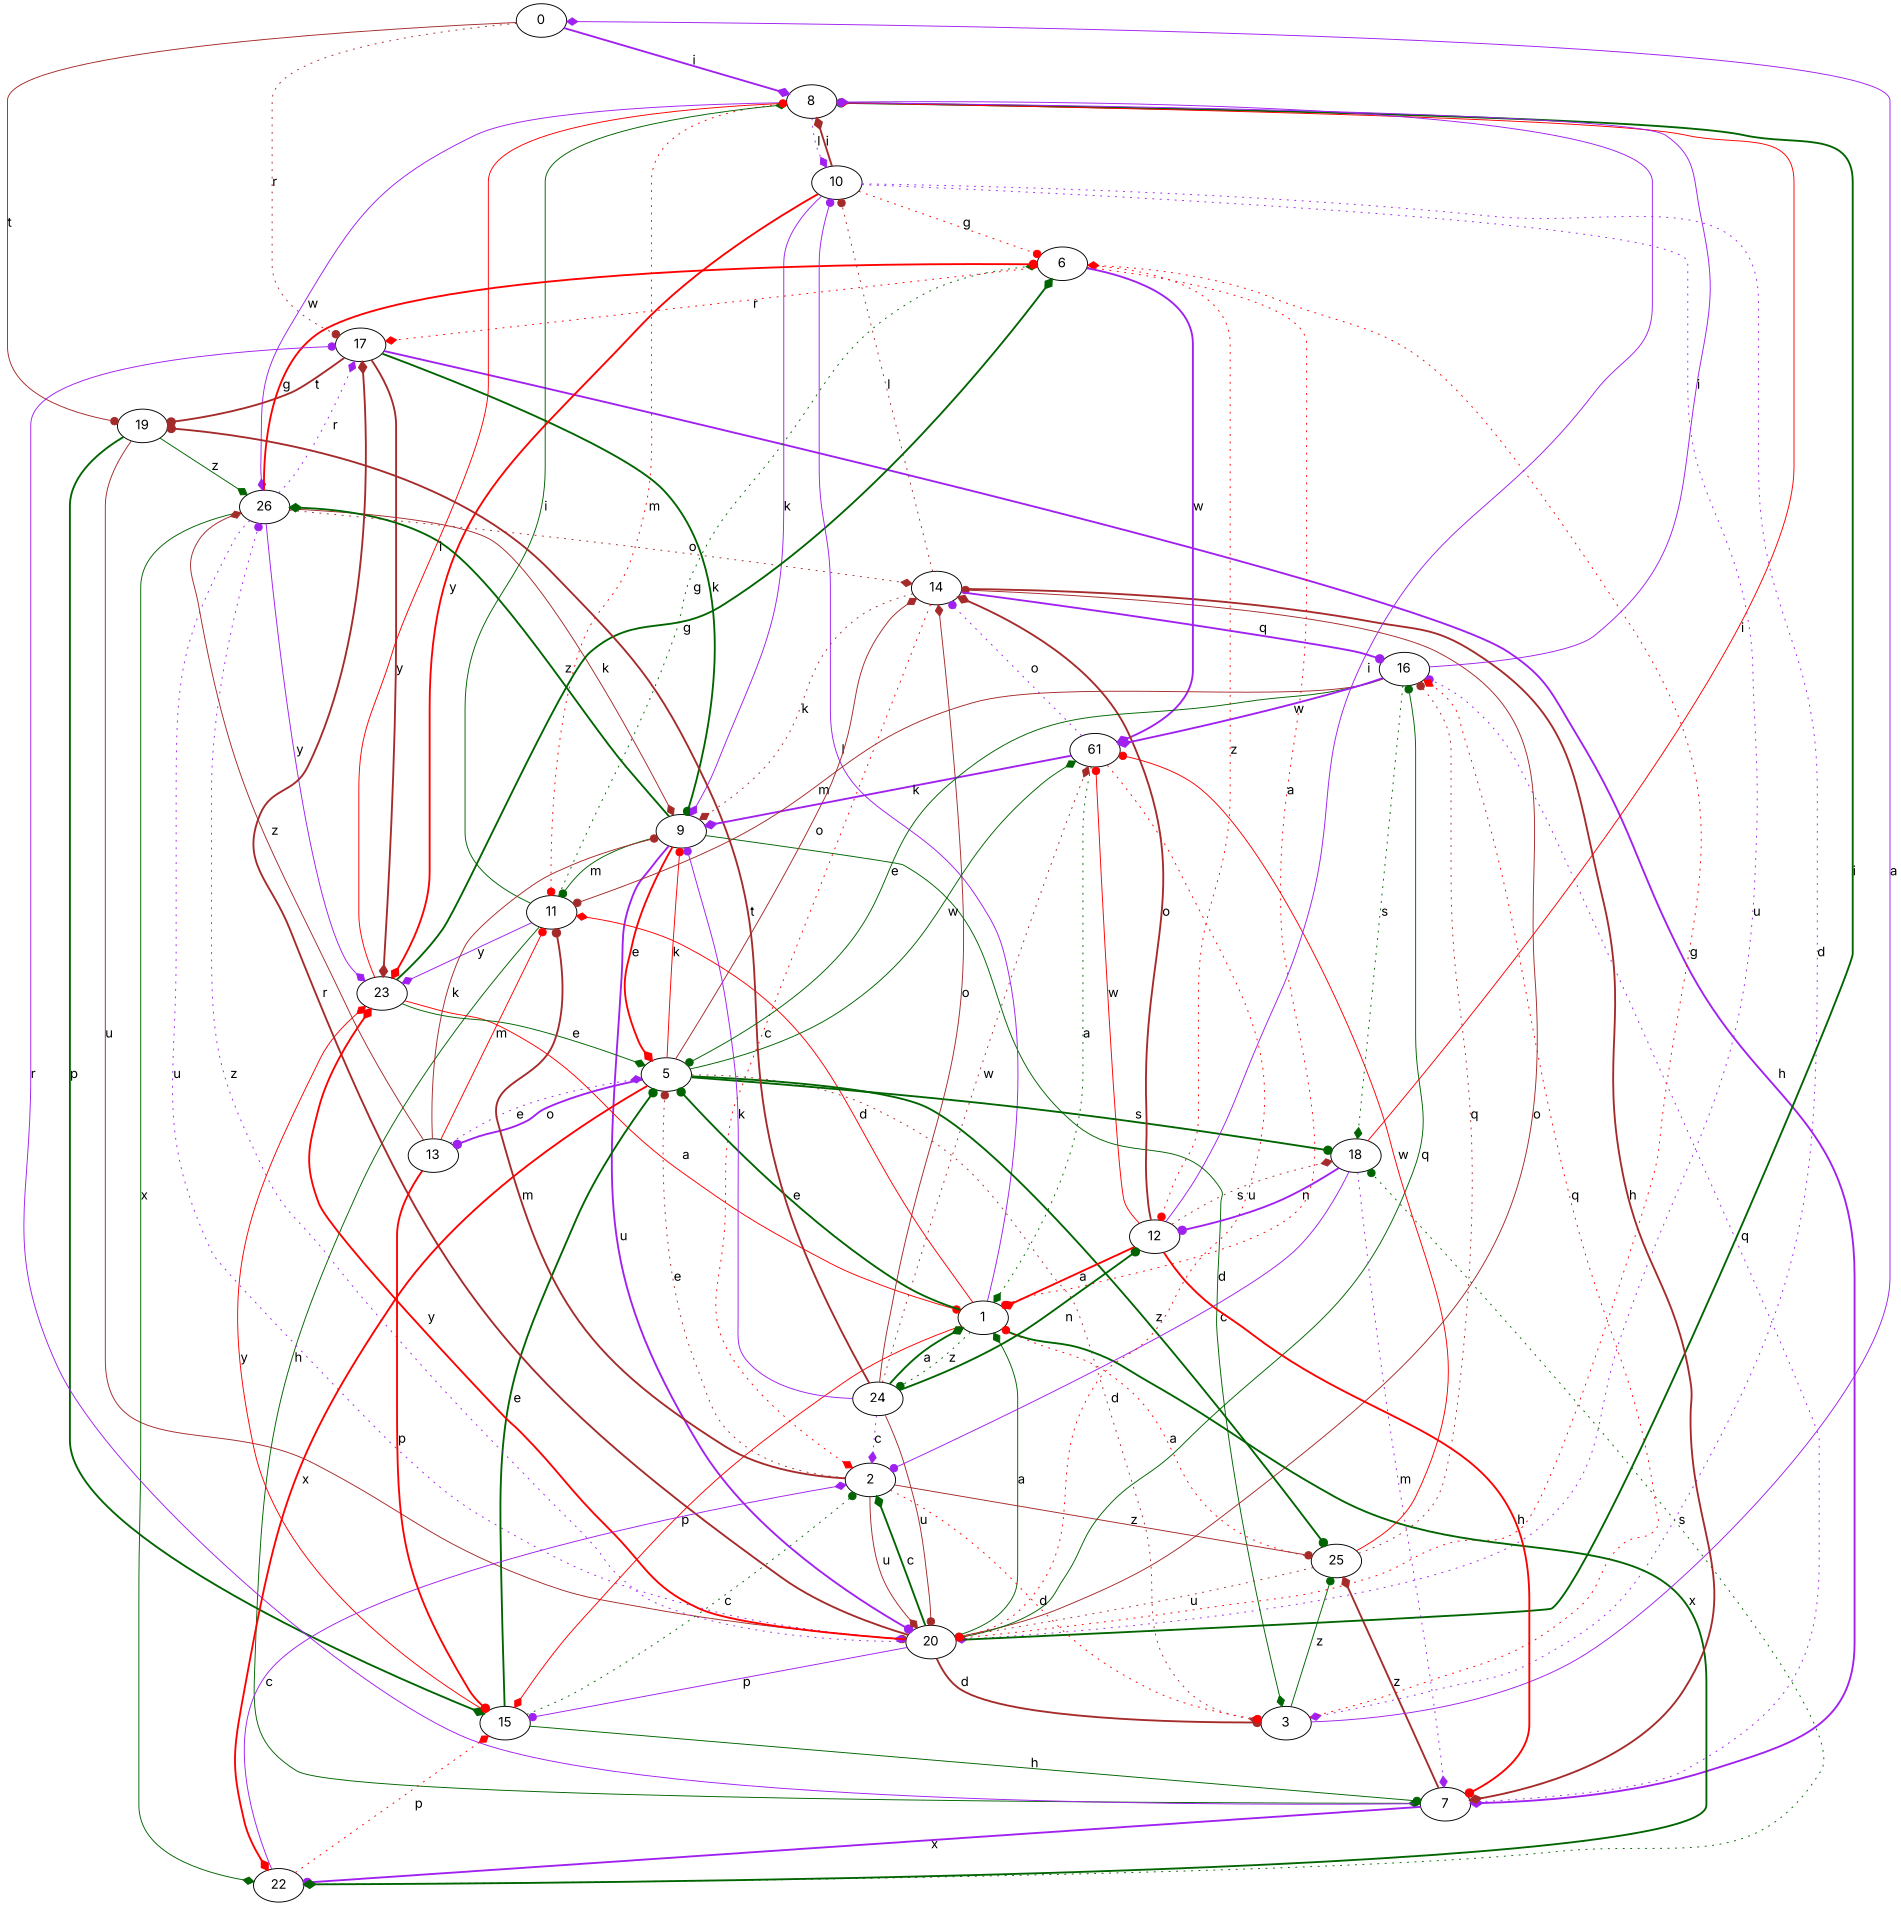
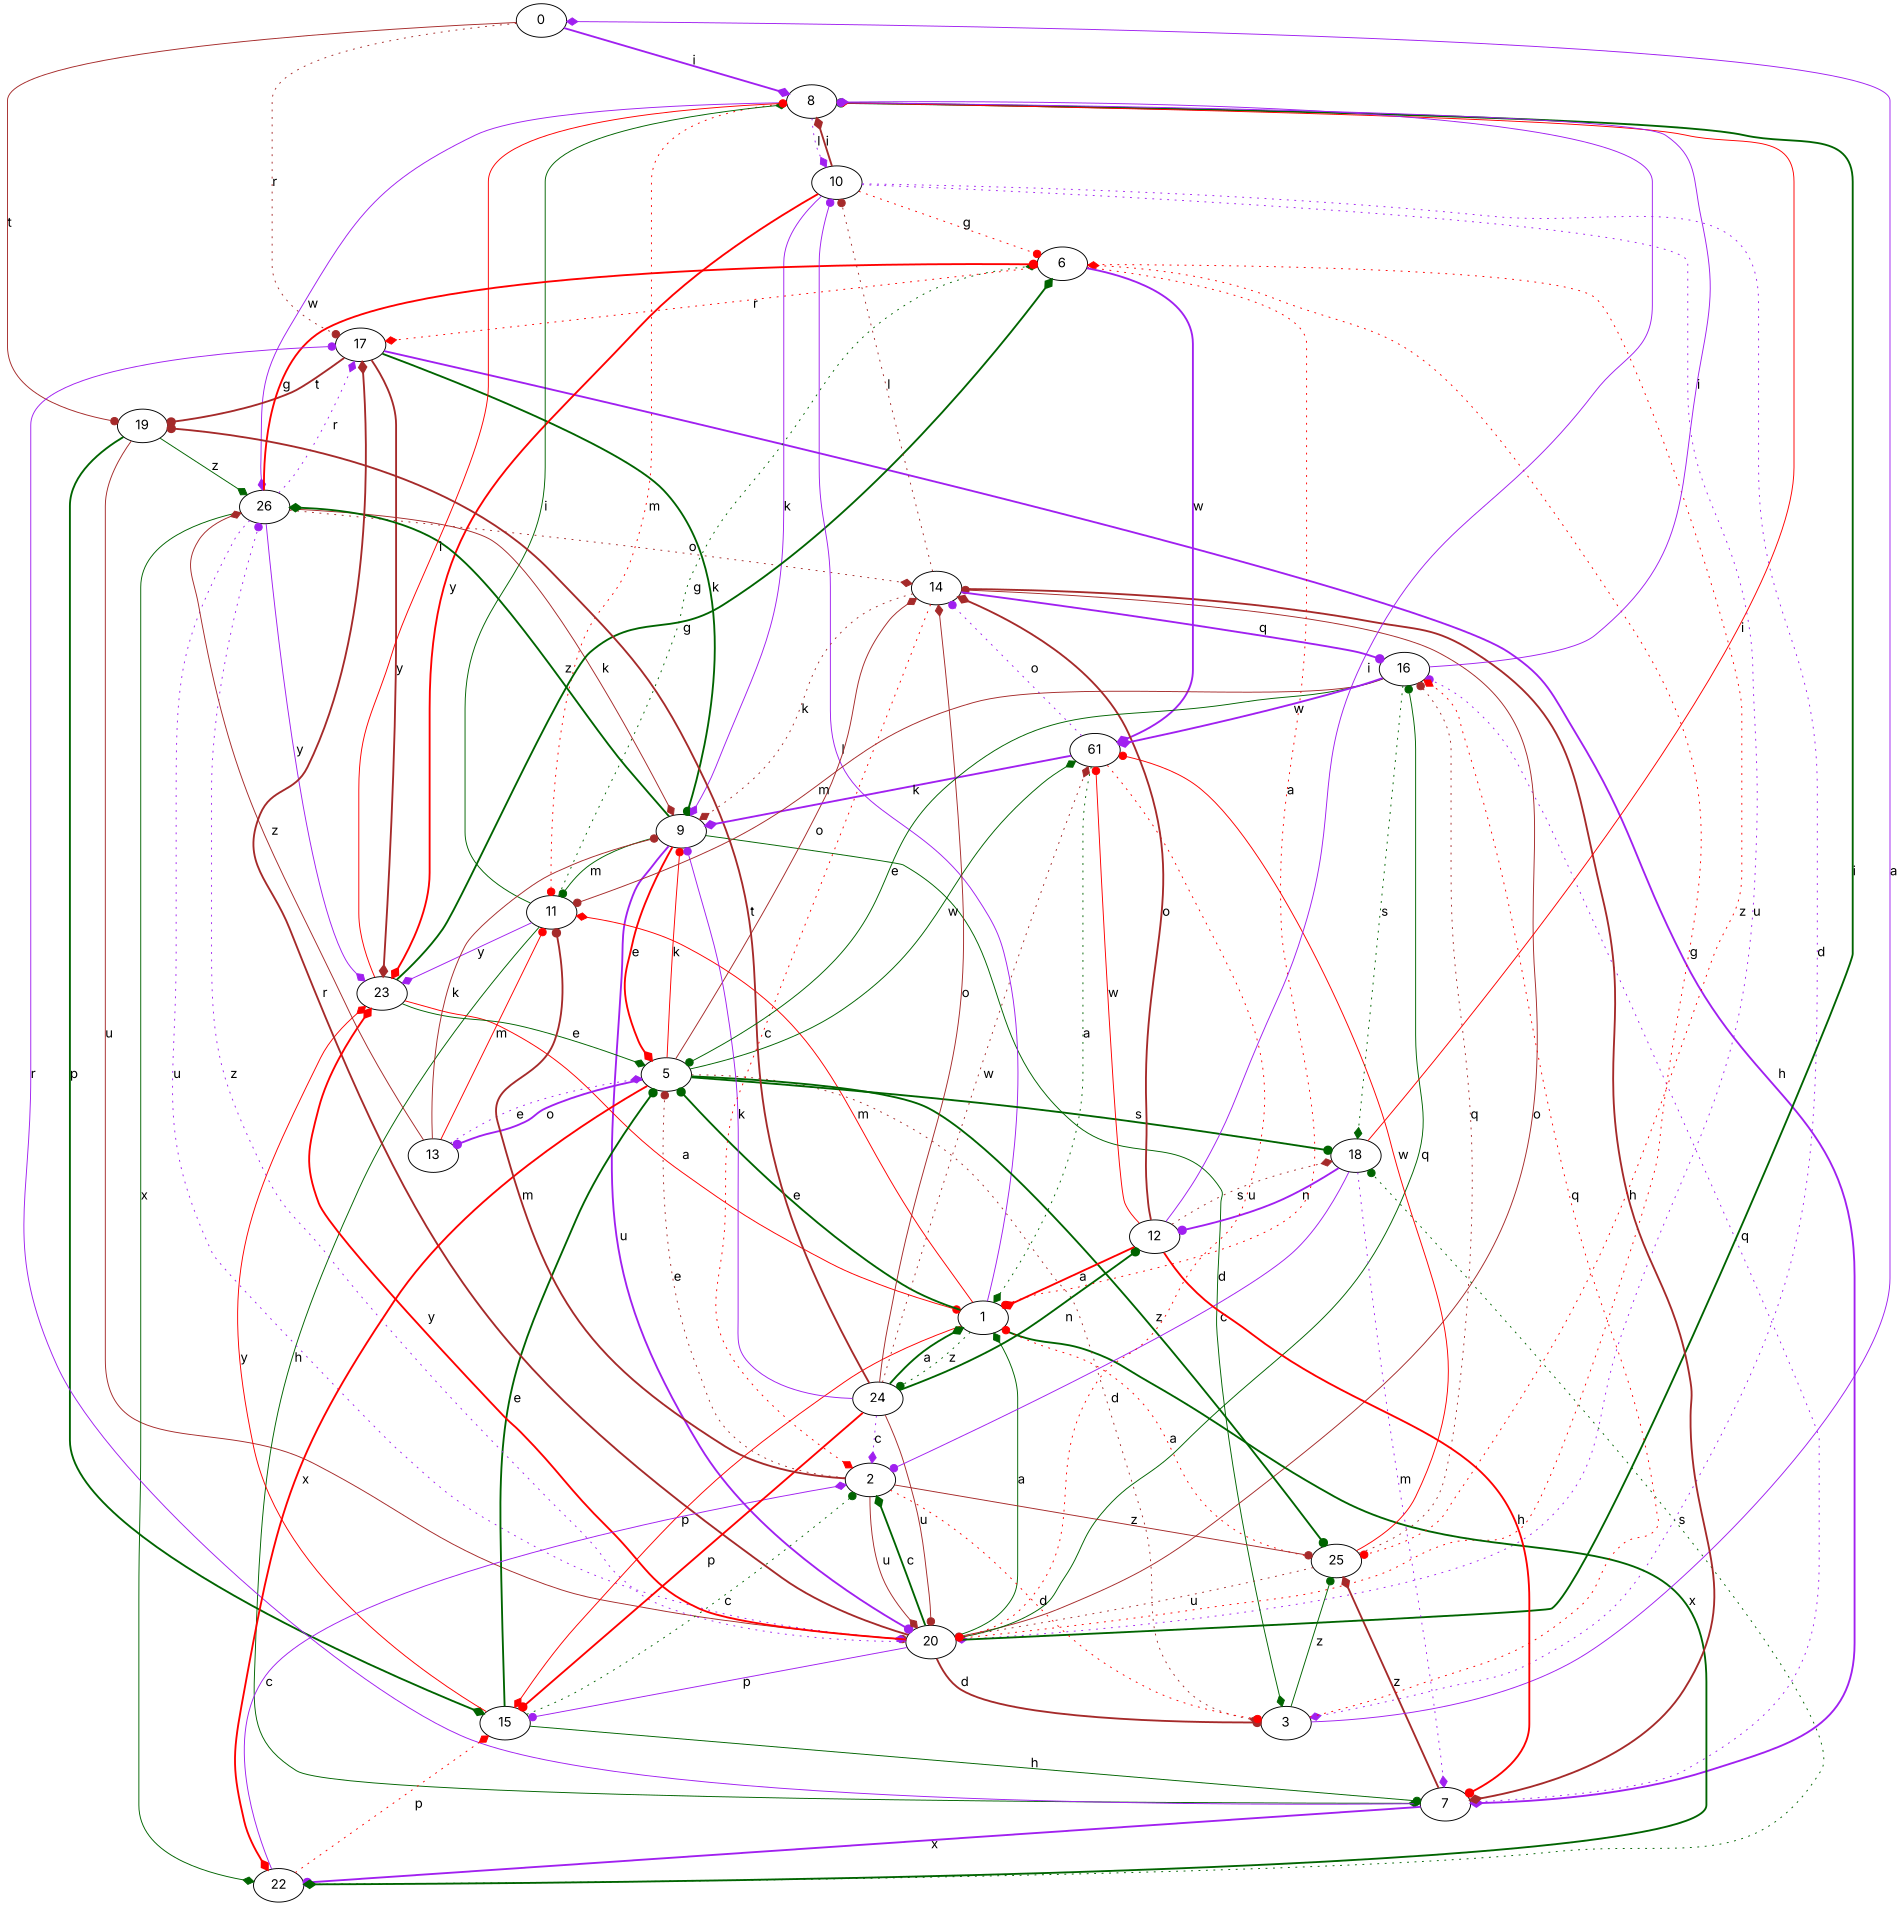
(1230, 668) -> (1742, 716)
(863, 1115) -> (863, 1115)
(397, 1431) -> (694, 1559)
